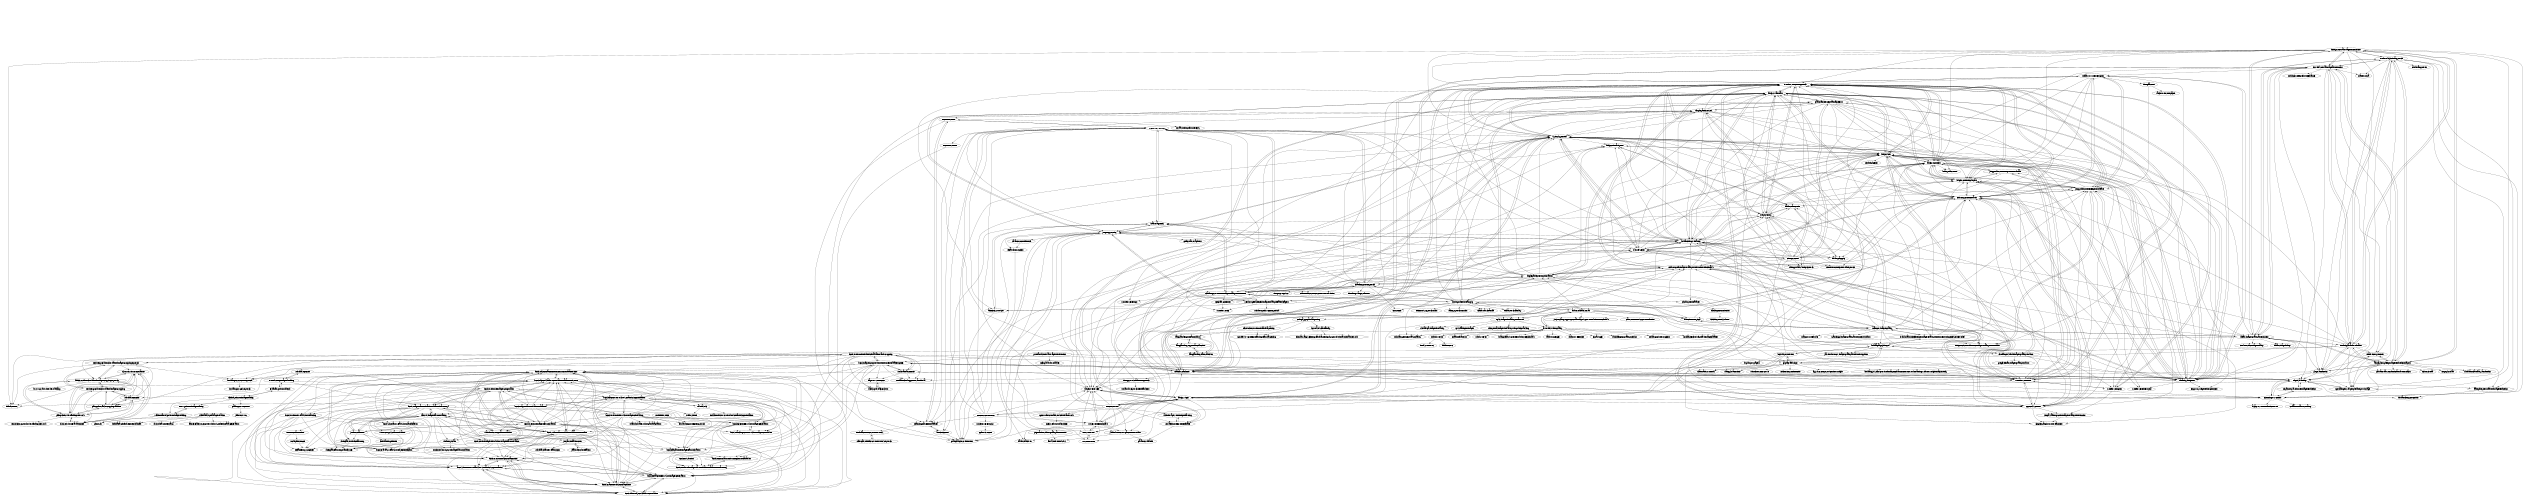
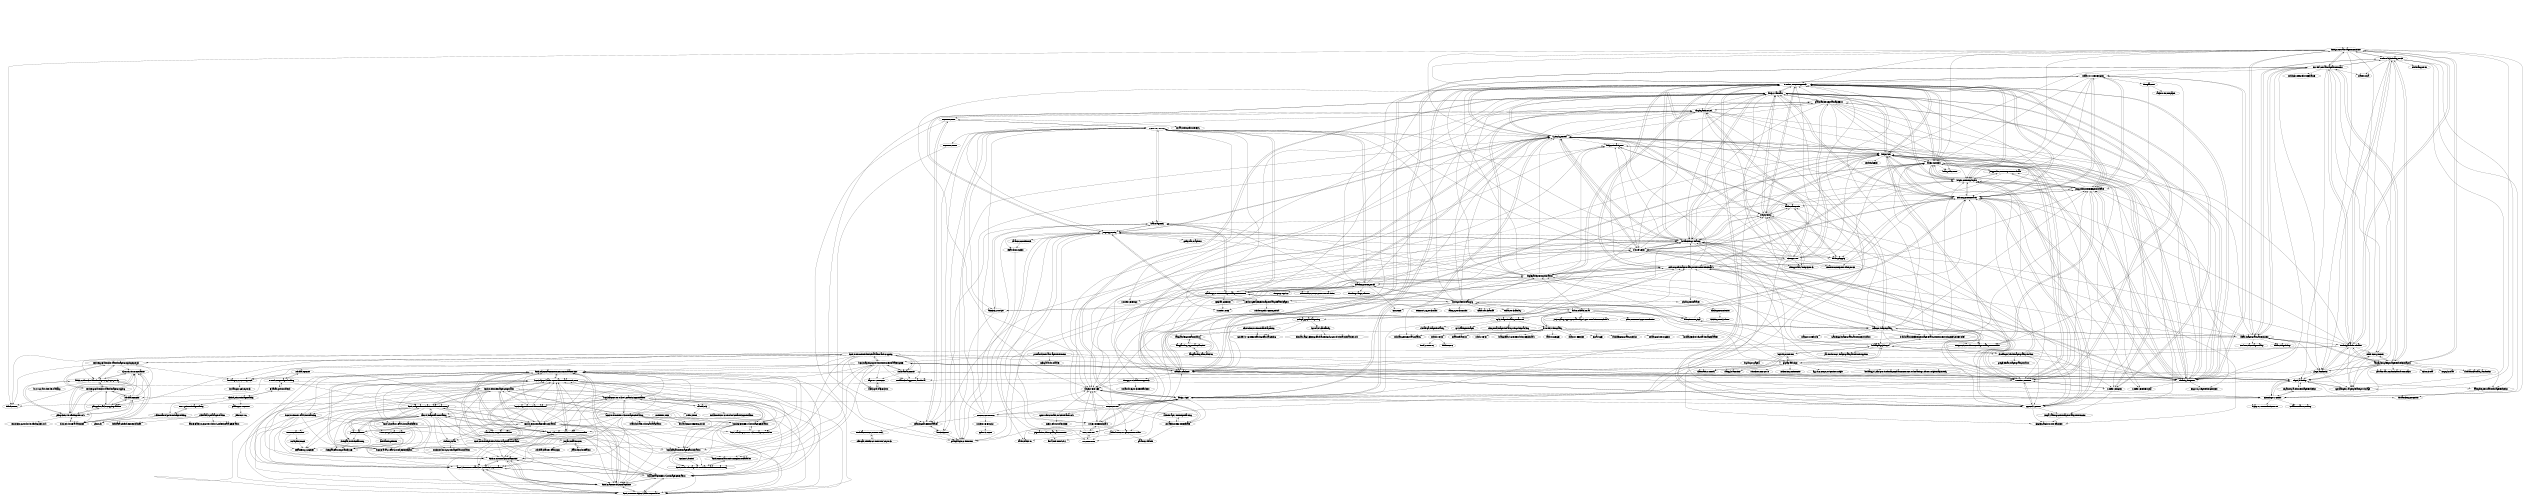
(1793, 259) -> (1793, 259)
(163, 424) -> none
(641, 494) -> (641, 494)
